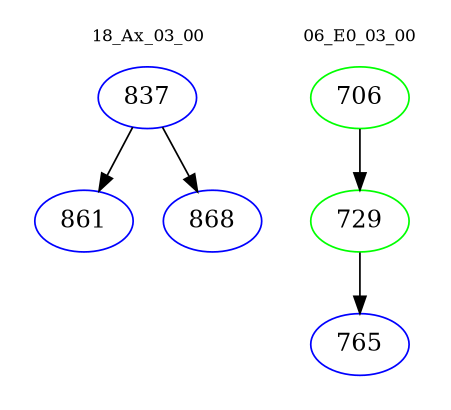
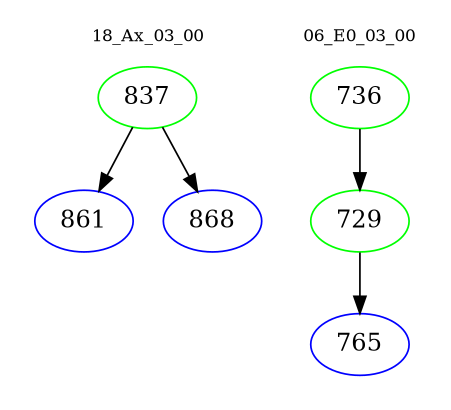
(147, 98) -> (147, 98)
(360, 98) -> (360, 98)
